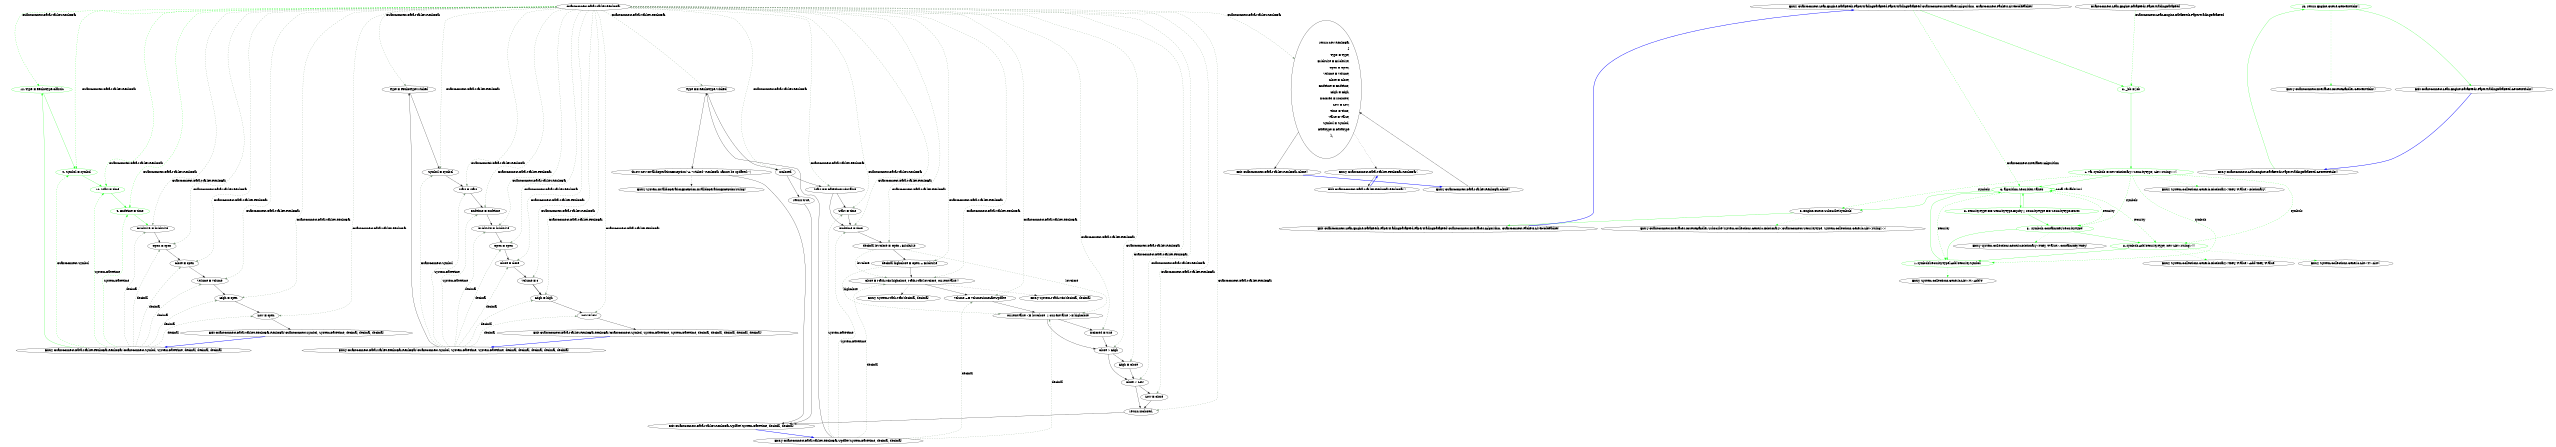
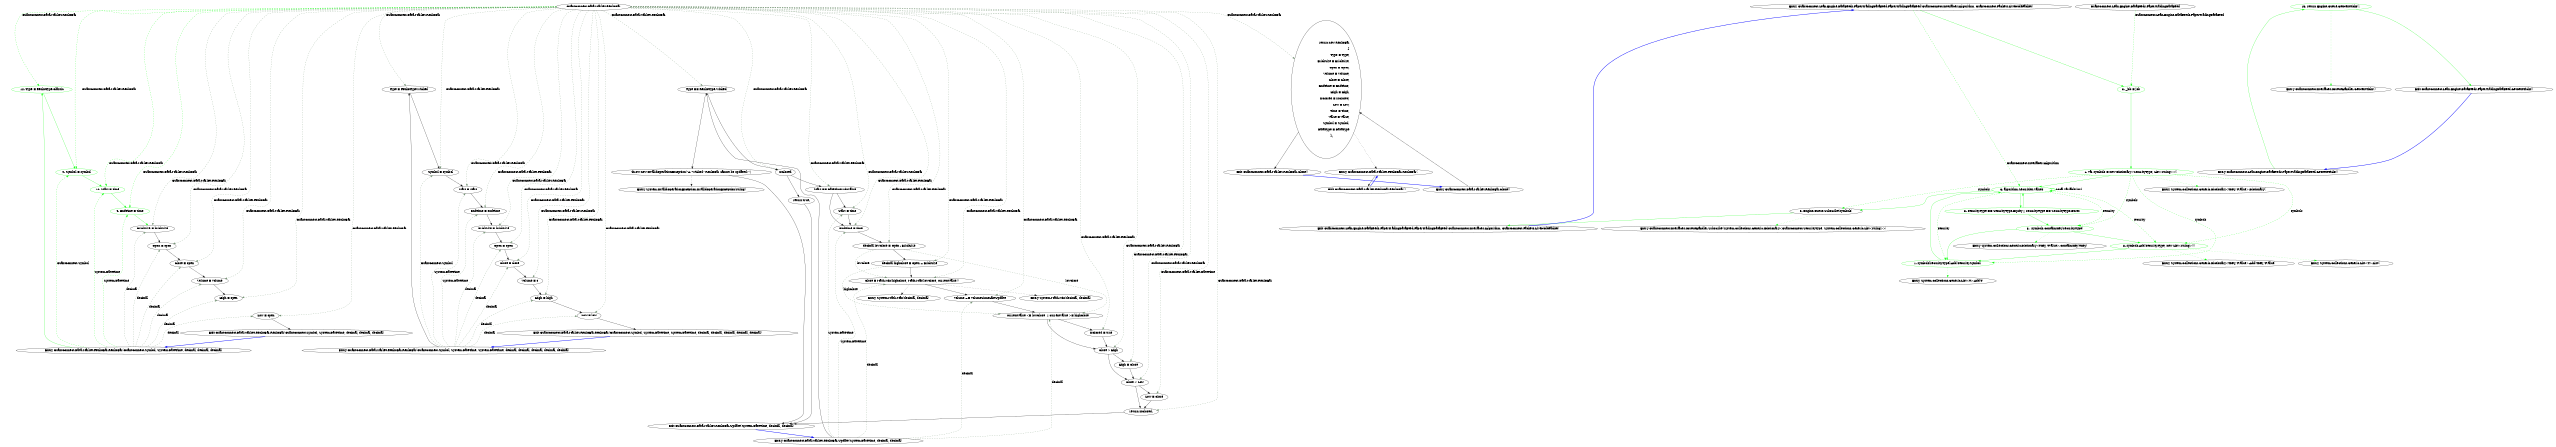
(1188, 272) -> (1188, 272)
(536, 289) -> (536, 289)
(246, 307) -> none
